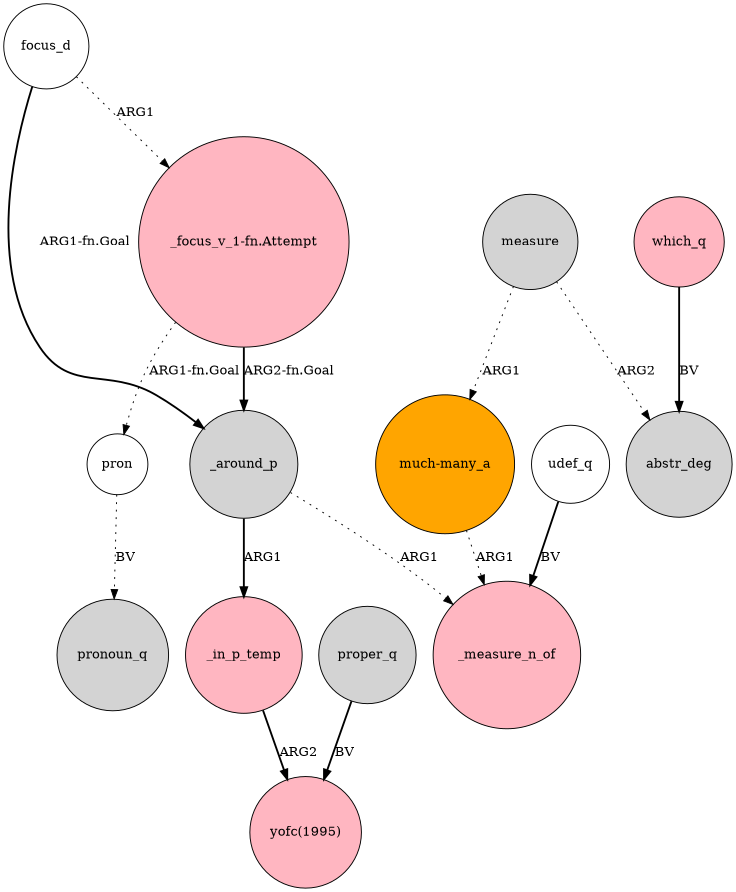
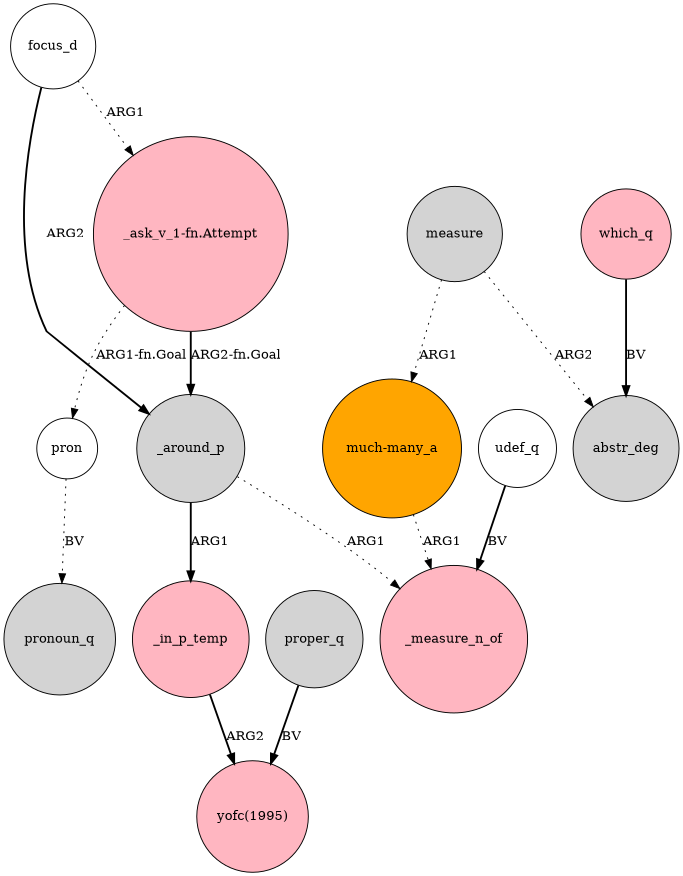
(85, 242) -> (66, 234)
(244, 242) -> (191, 234)
